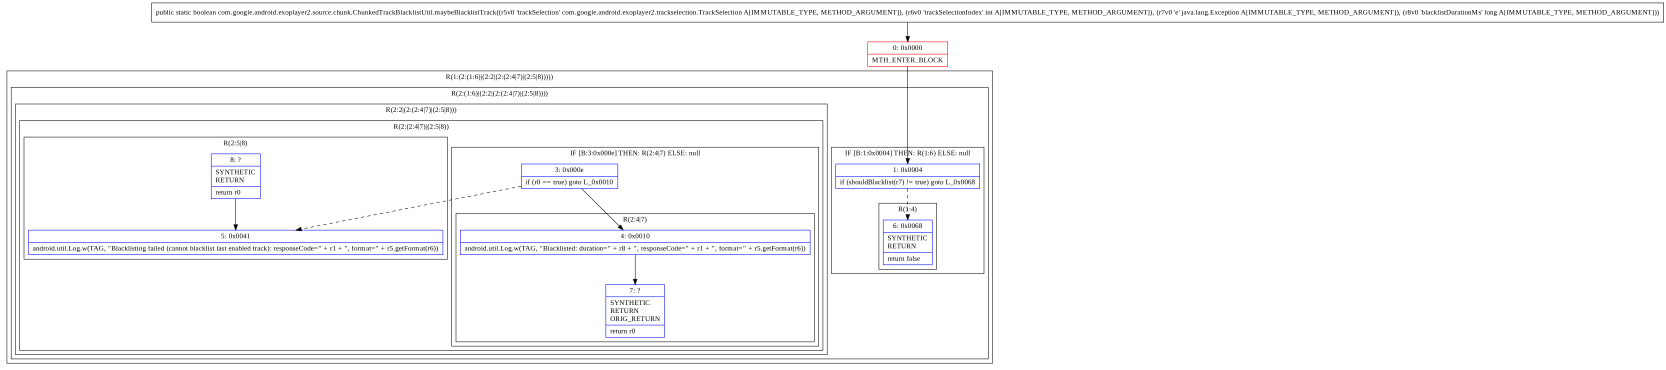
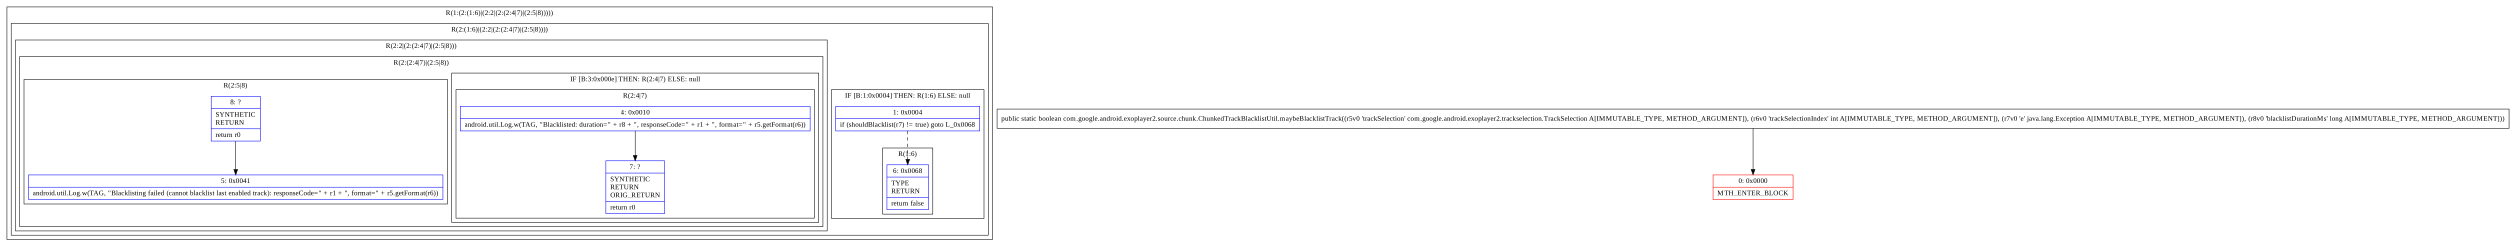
(908, 112) -> none
(570, 176) -> none
(908, 209) -> (908, 154)
(908, 238) -> (900, 183)
